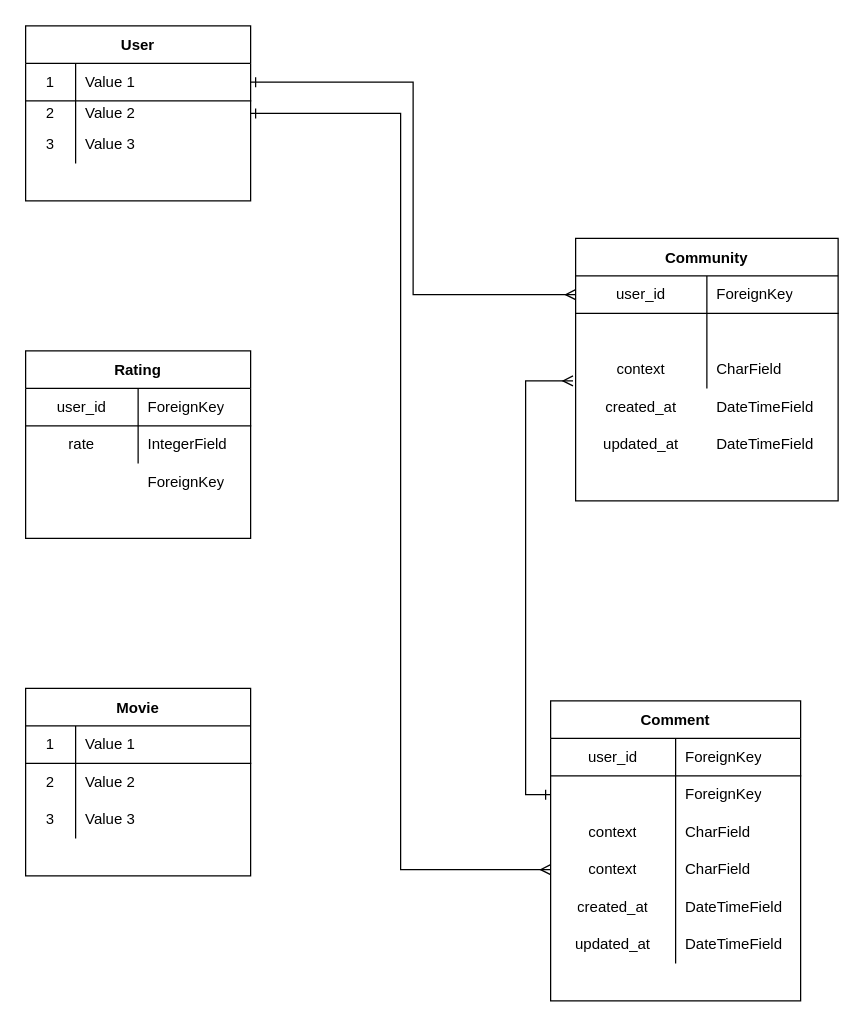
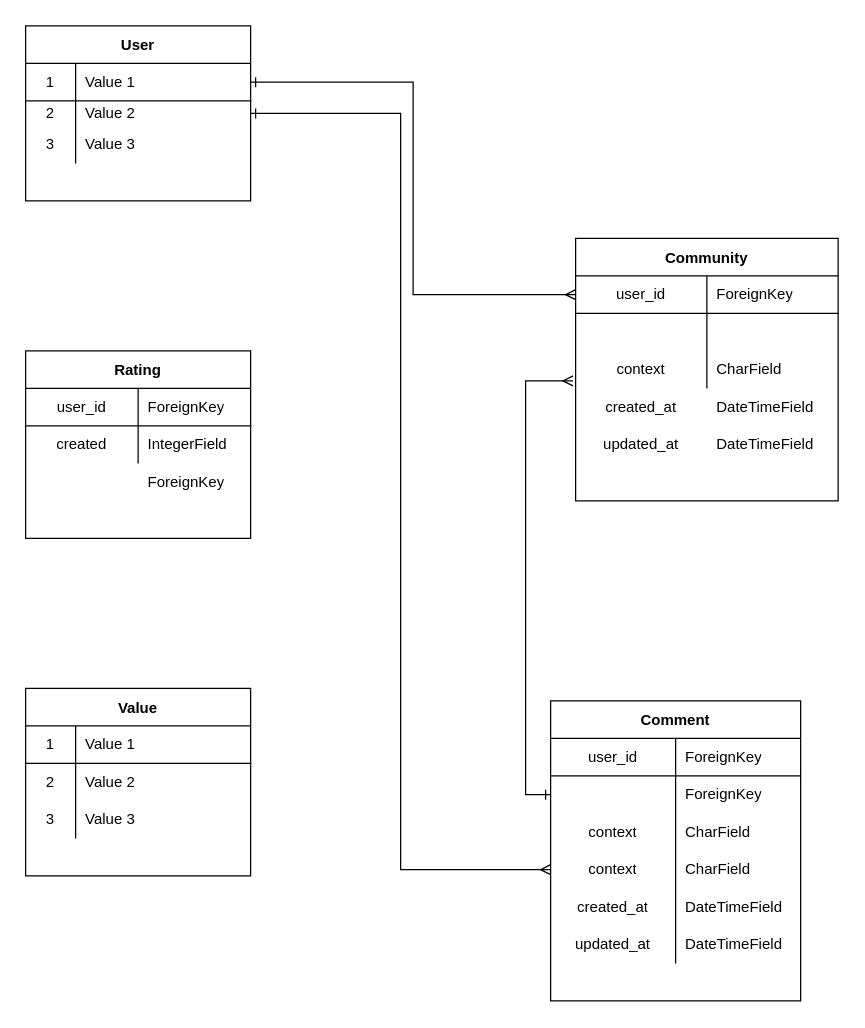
(82, 444) -> (82, 444)
(138, 708) -> (138, 708)
